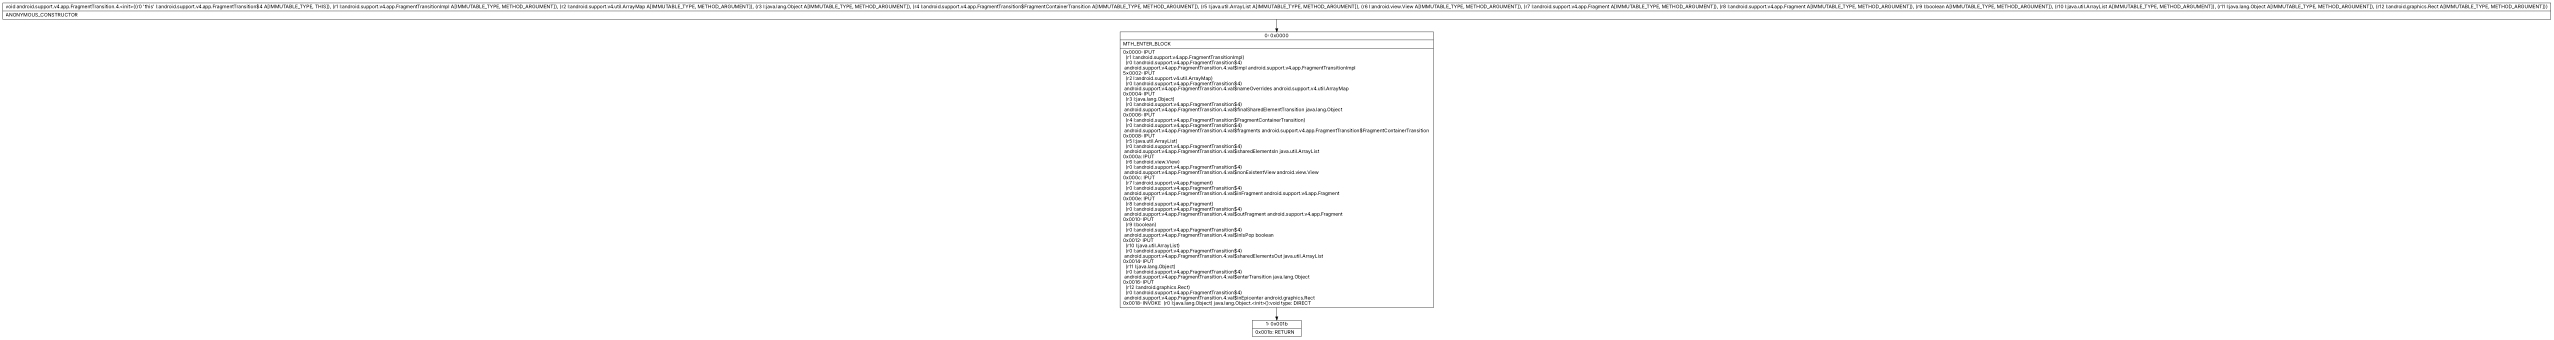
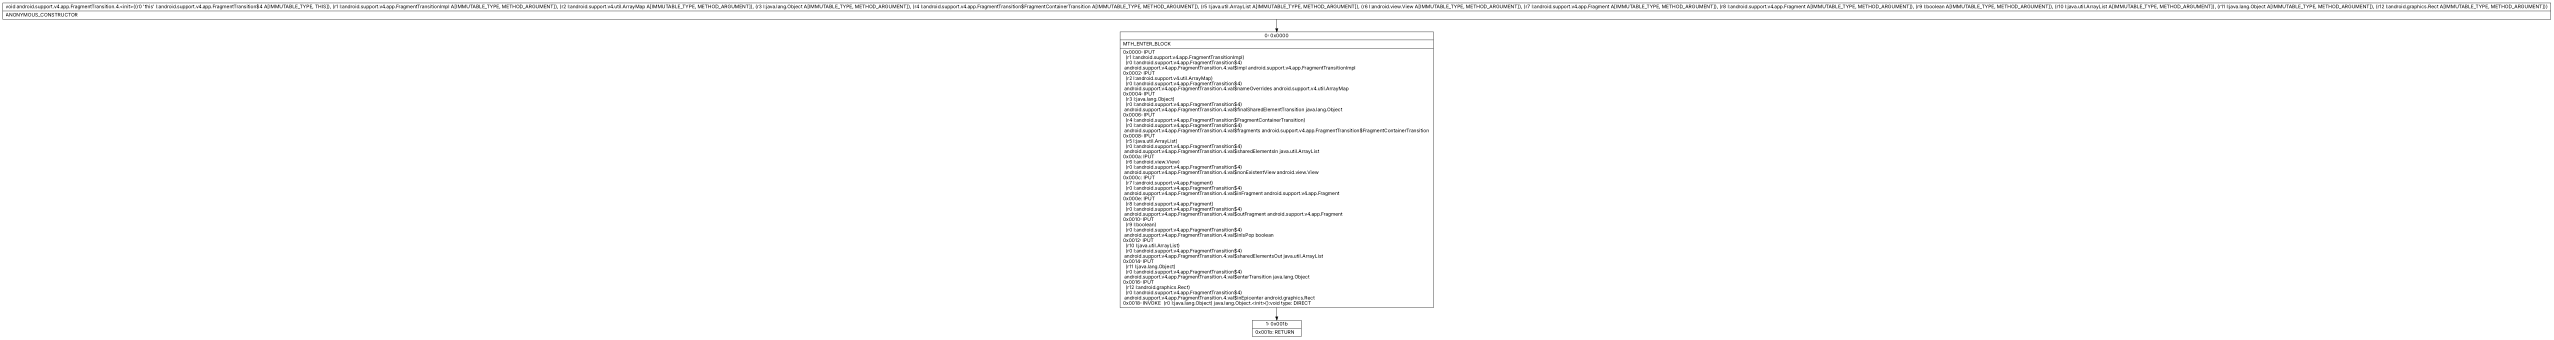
(1140, 73) -> (1140, 73)
